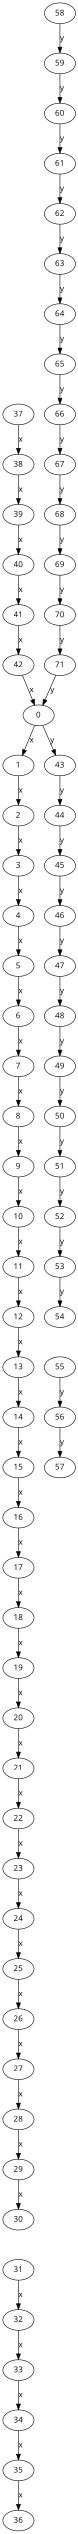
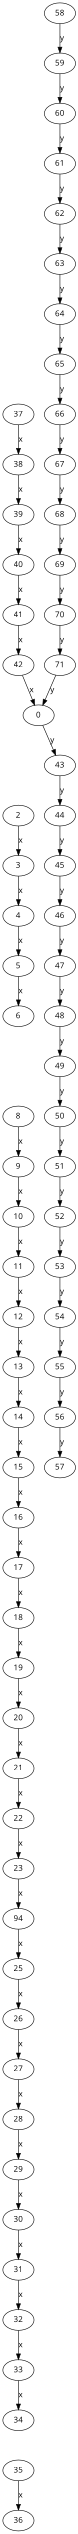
(18, 765) -> none
(18, 1066) -> none
none -> (60, 1339)
(18, 1919) -> (18, 1919)
none -> (18, 2242)
(18, 2442) -> none
